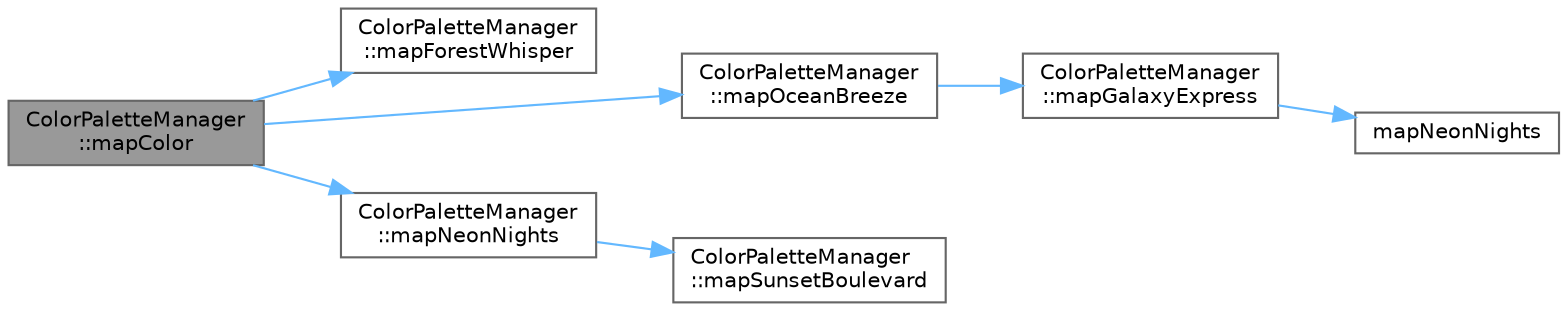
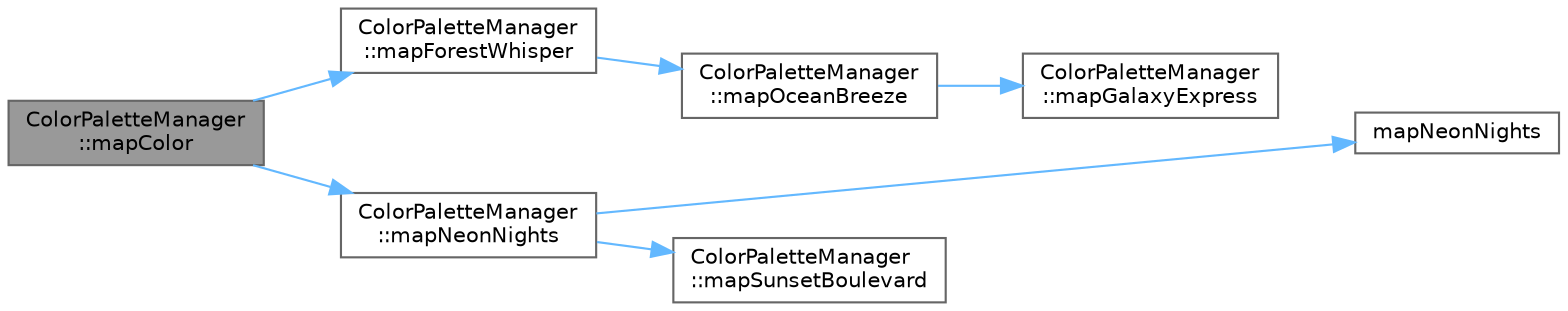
(462, 110) -> (628, 62)
(1306, 110) -> (965, 179)
